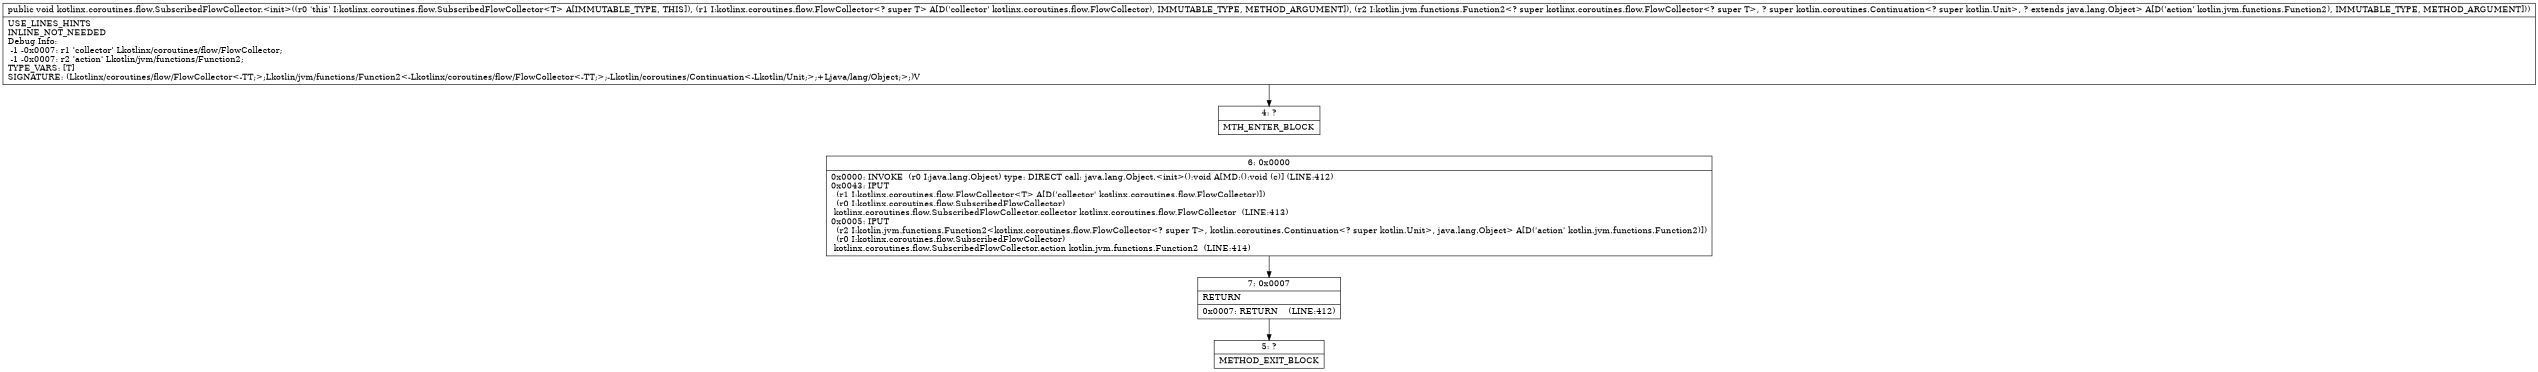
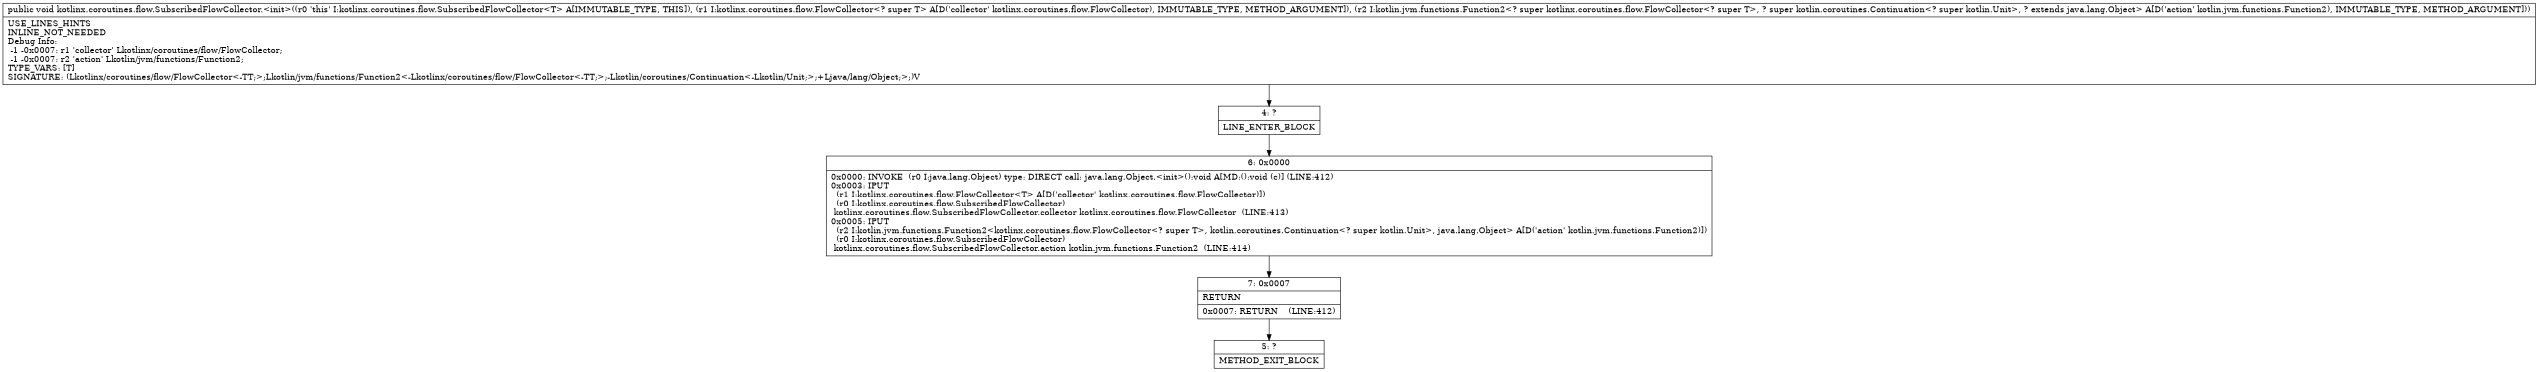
(1269, 127) -> (1269, 127)
none -> (1269, 142)
(863, 186) -> (863, 186)
